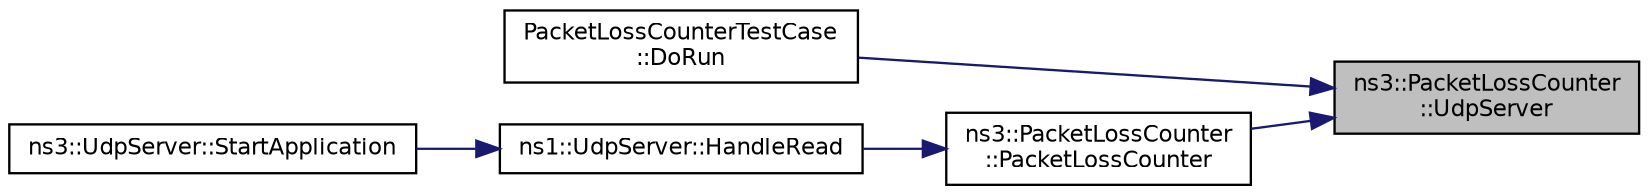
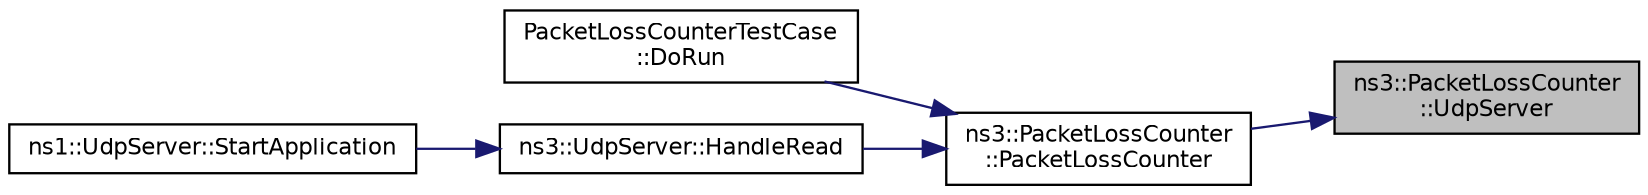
(1084, 72) -> (878, 95)
(213, 149) -> (213, 149)
(681, 149) -> (681, 149)
